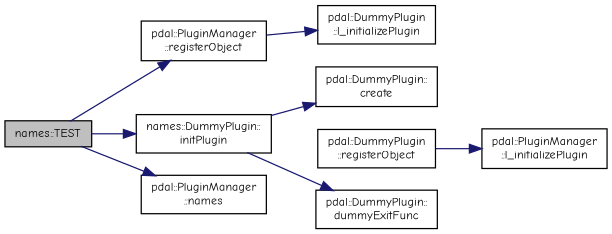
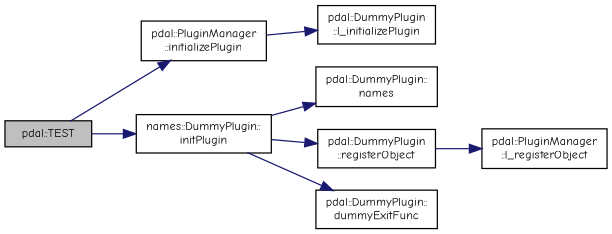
(204, 41) -> (204, 41)
(377, 87) -> (377, 87)
(48, 134) -> (48, 134)
none -> (288, 141)
(544, 149) -> (544, 149)
(204, 195) -> none
